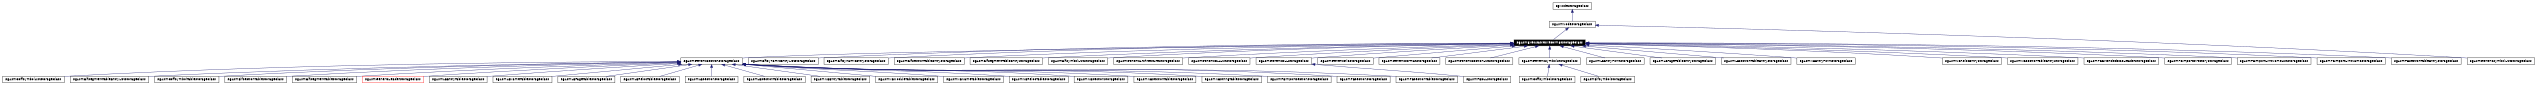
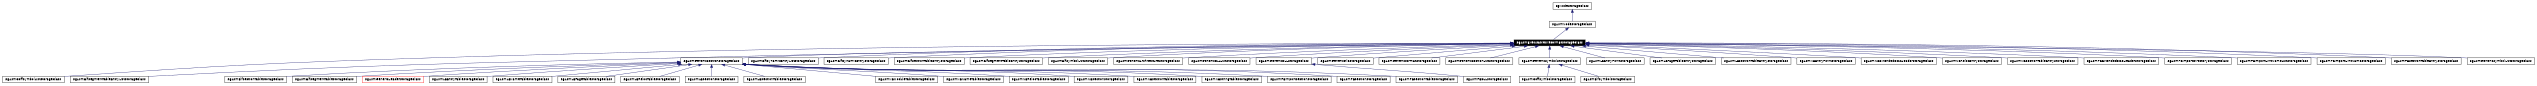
(2033, 38) -> (2028, 48)
none -> (1899, 61)
(371, 65) -> (787, 49)
(294, 71) -> (727, 57)
(187, 79) -> none
(840, 79) -> none
